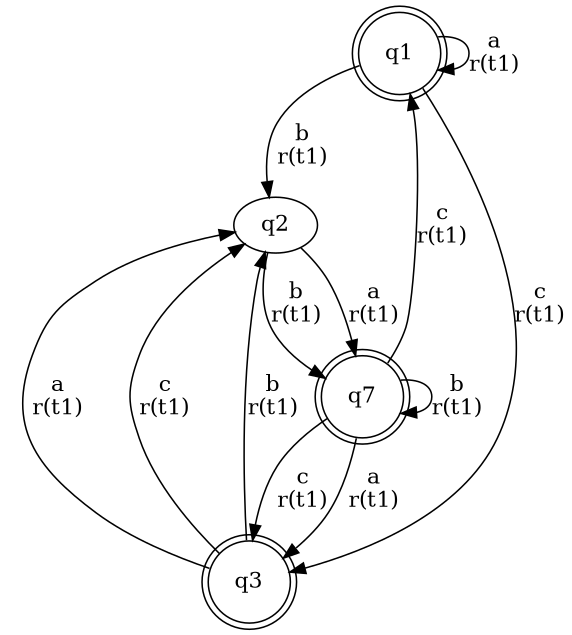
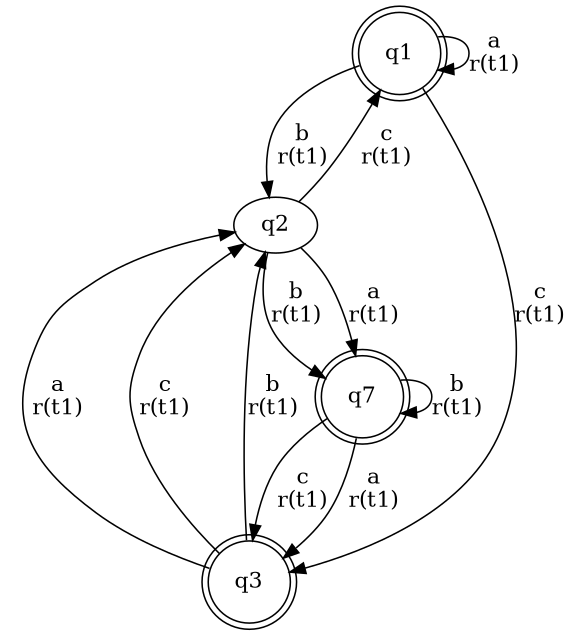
(416, 239) -> (339, 155)
